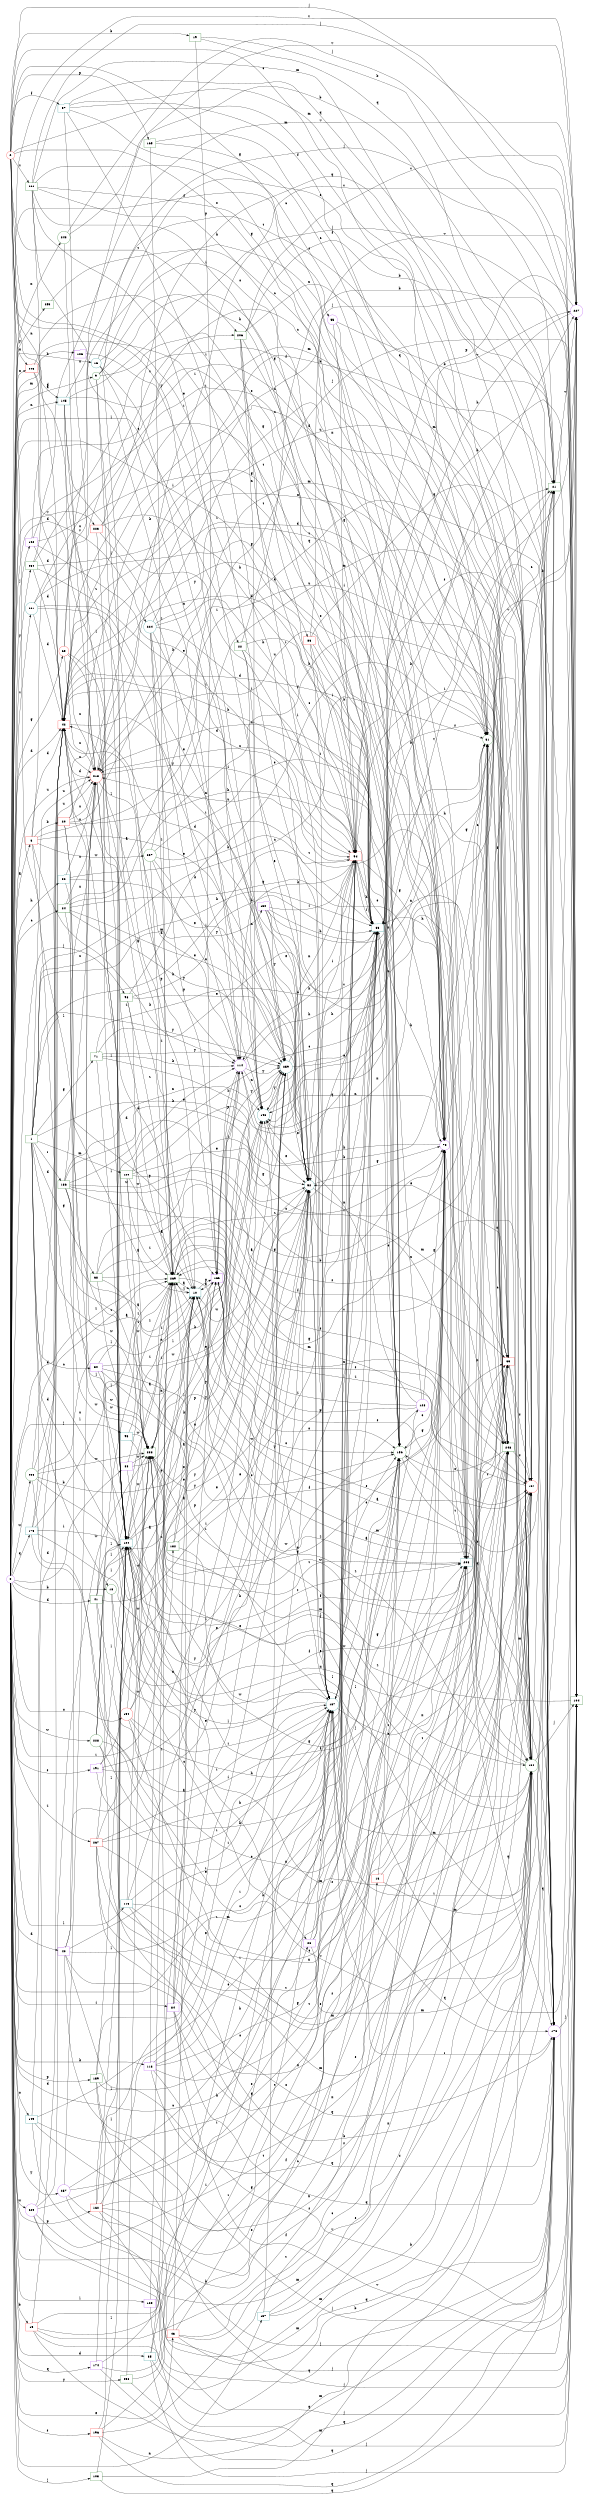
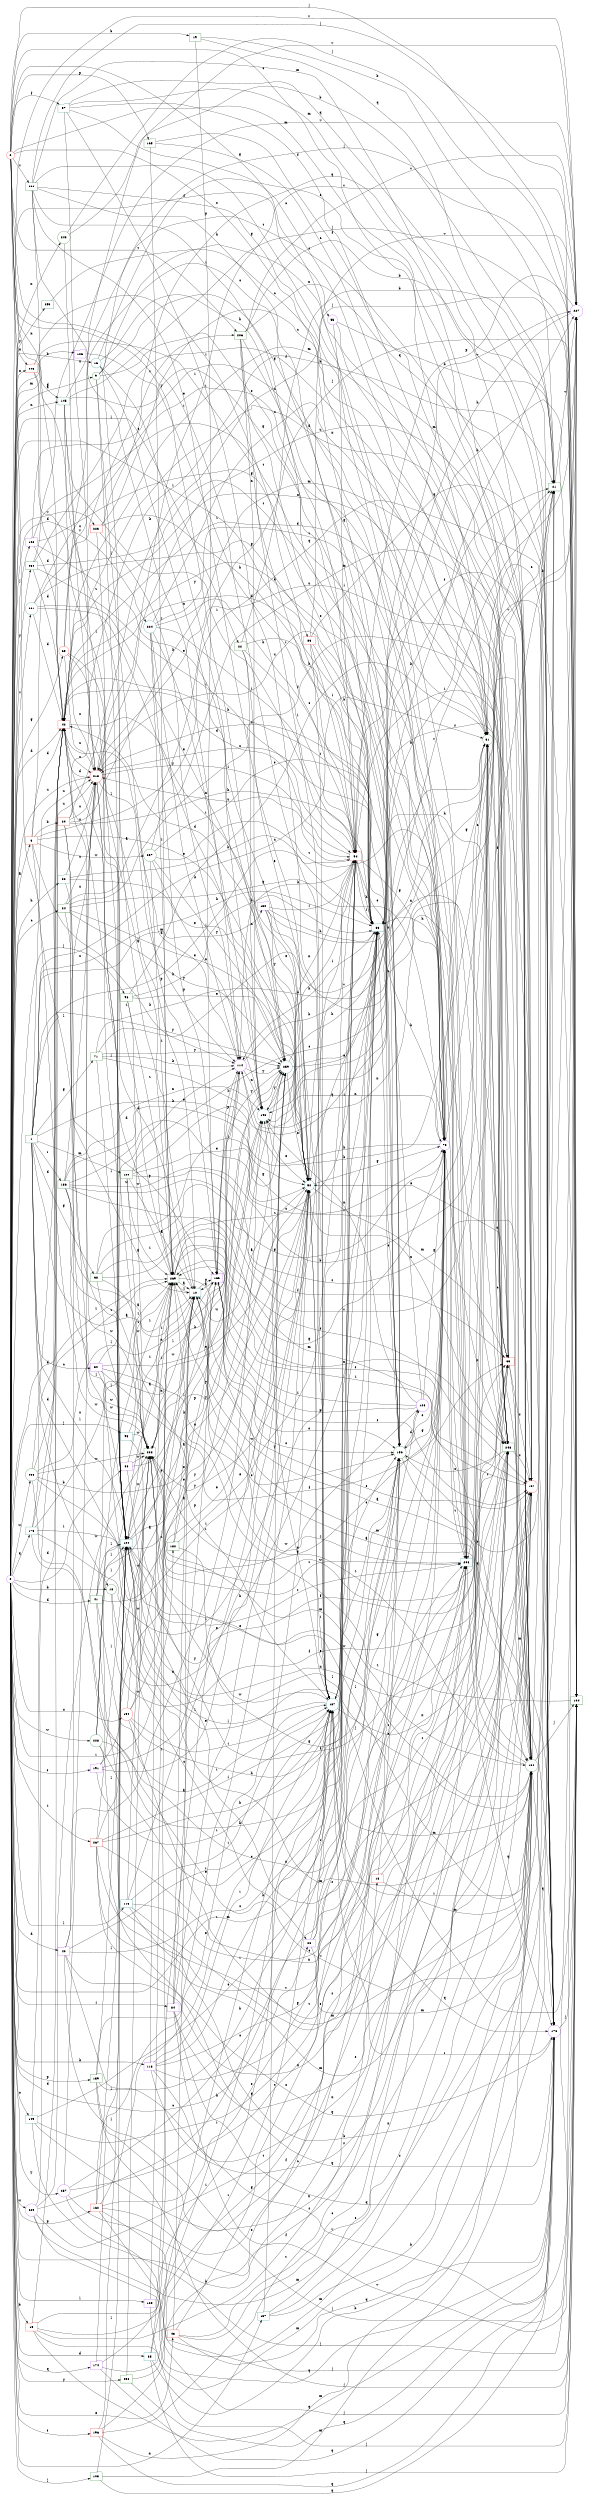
(383, 859) -> (411, 1436)
(410, 1636) -> none
(195, 1710) -> (195, 1710)
